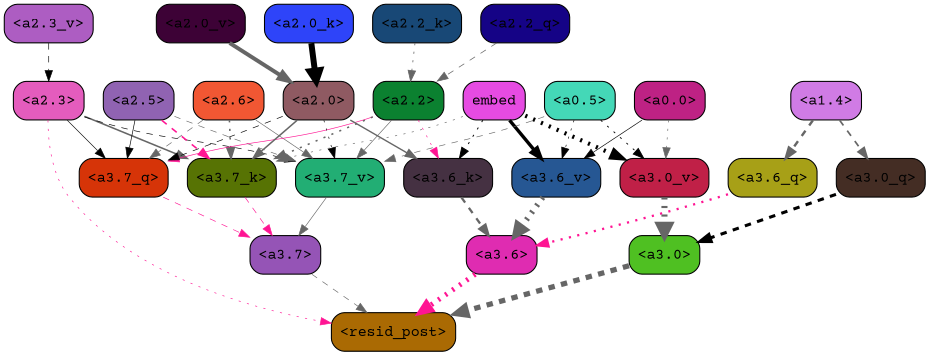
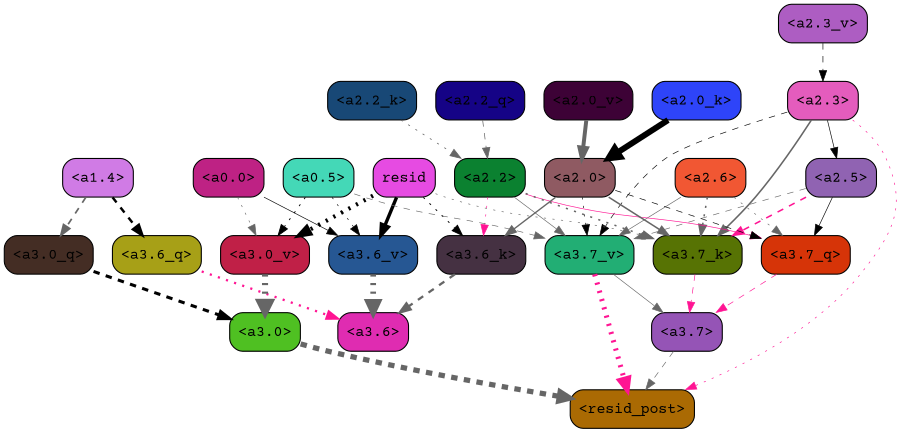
(494, 101) -> (404, 178)
(187, 131) -> (754, 213)
(82, 135) -> (831, 134)
(802, 135) -> (124, 212)
(452, 290) -> (609, 327)
